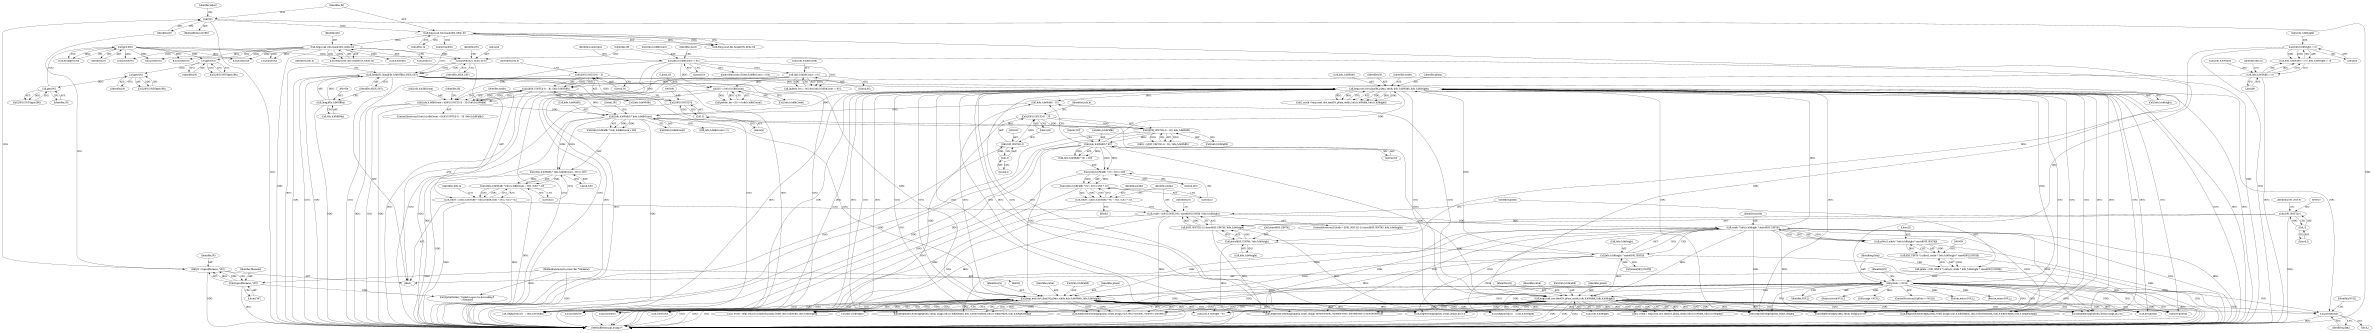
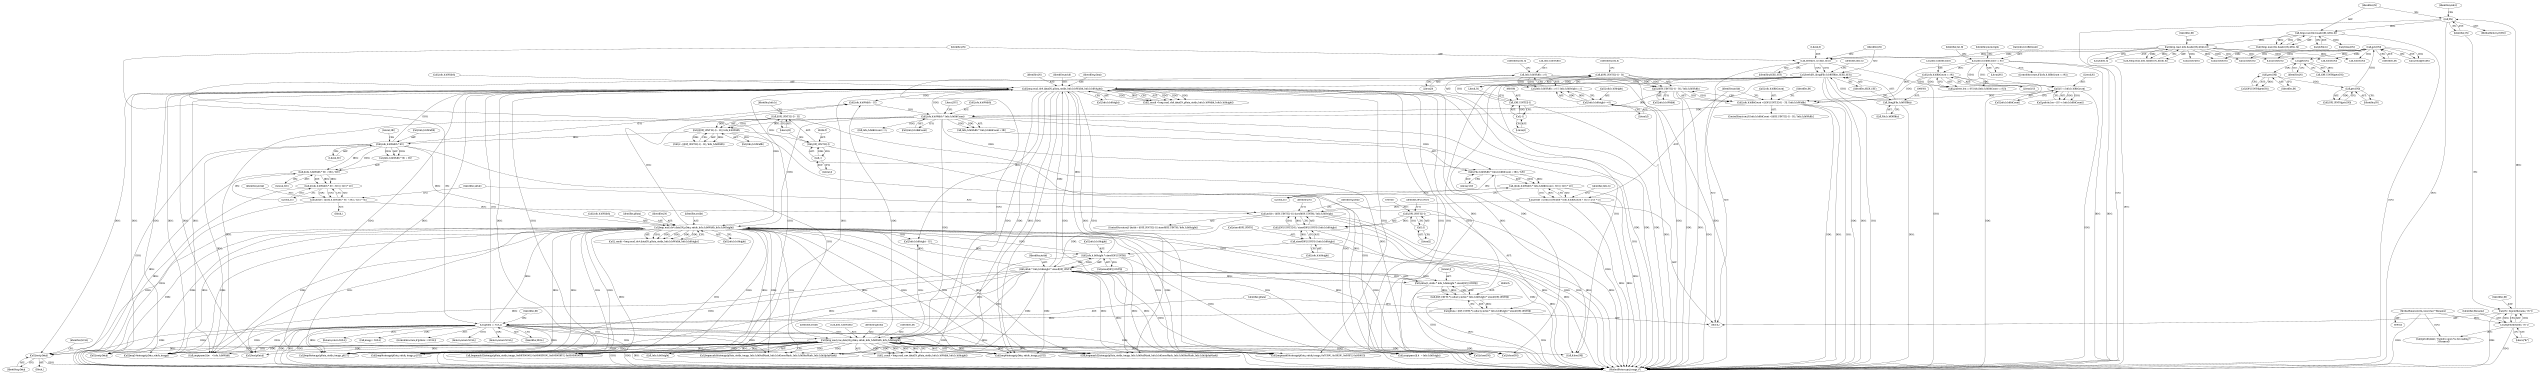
(1800, 166) -> none
(1405, 272) -> (1004, 252)
